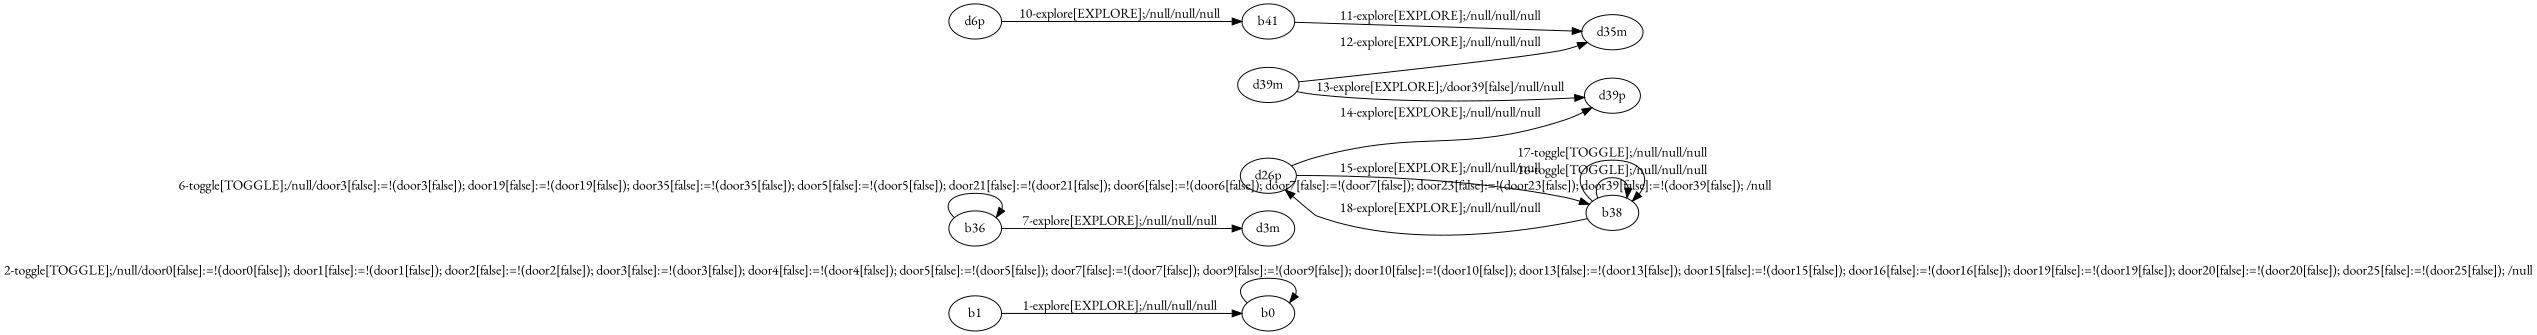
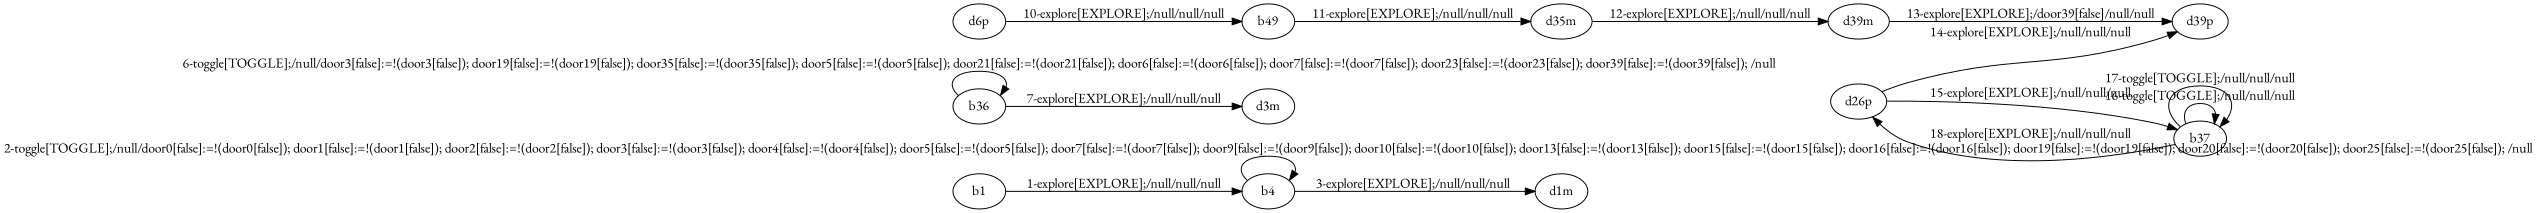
(1268, 21) -> (1268, 21)
(1439, 66) -> (1705, 21)
none -> (1561, 191)
(1612, 213) -> (2200, 139)
(1268, 313) -> (1268, 191)
